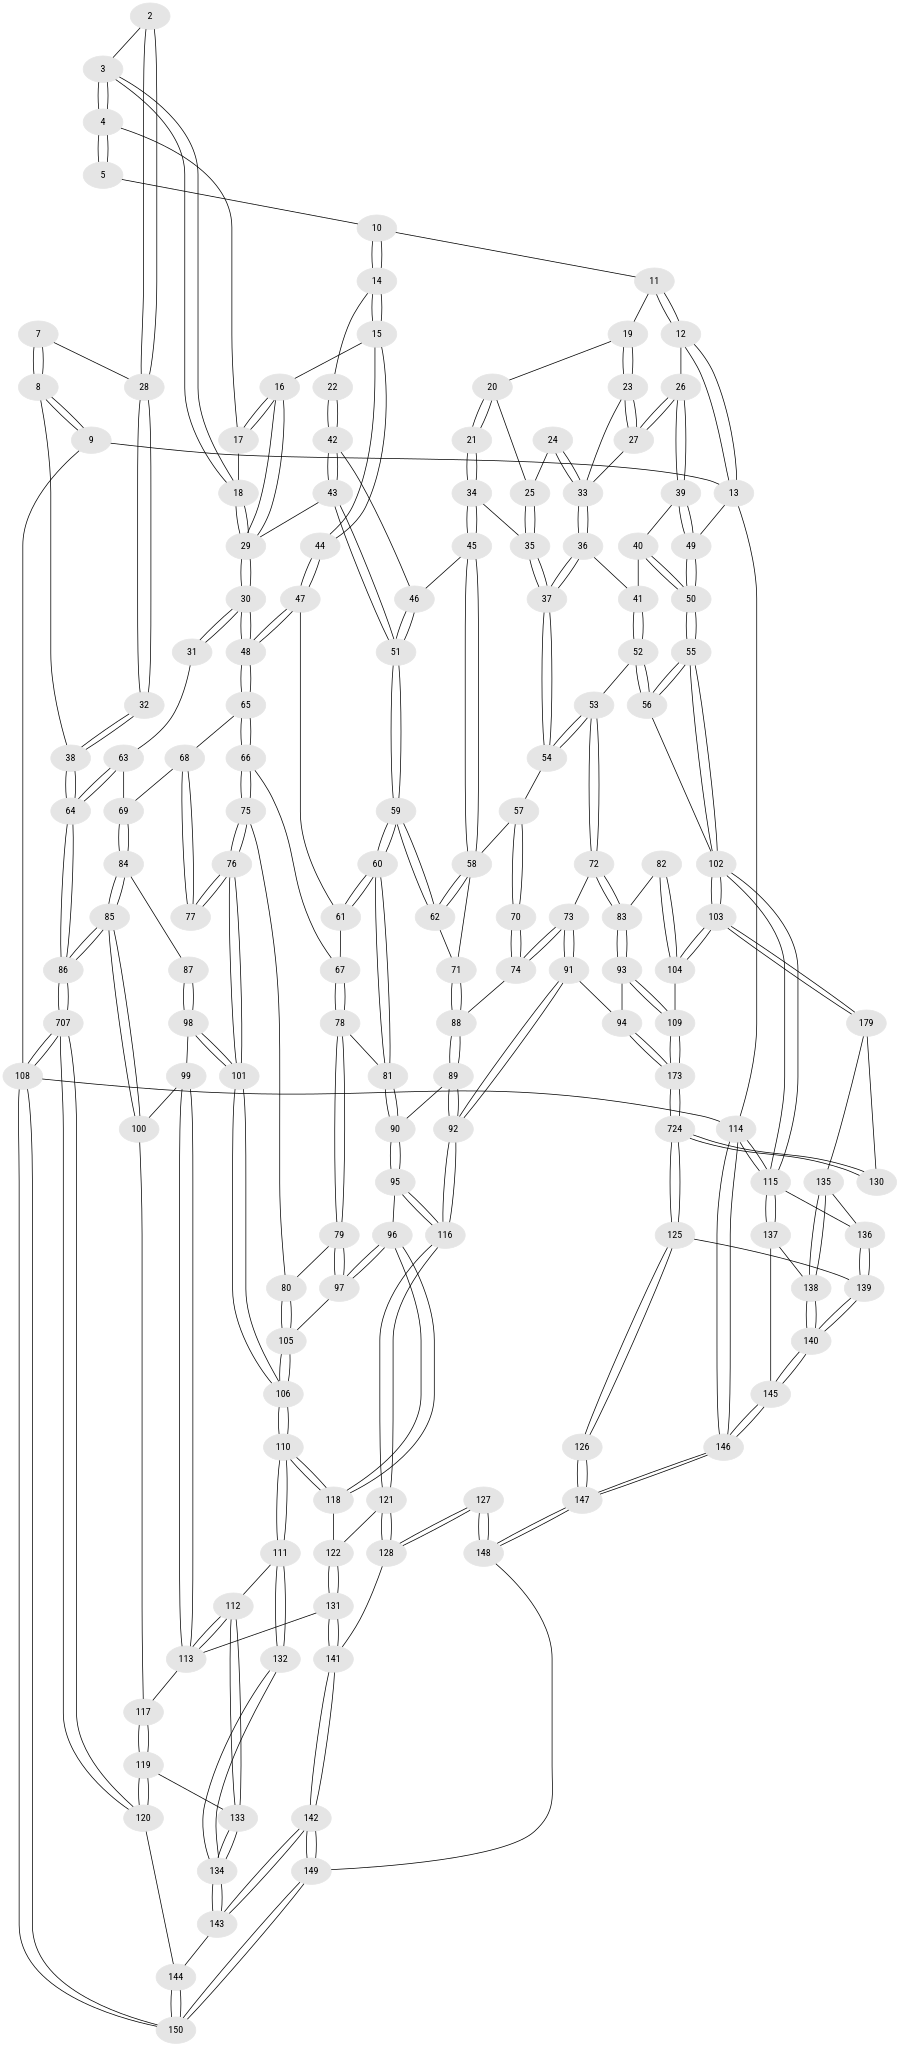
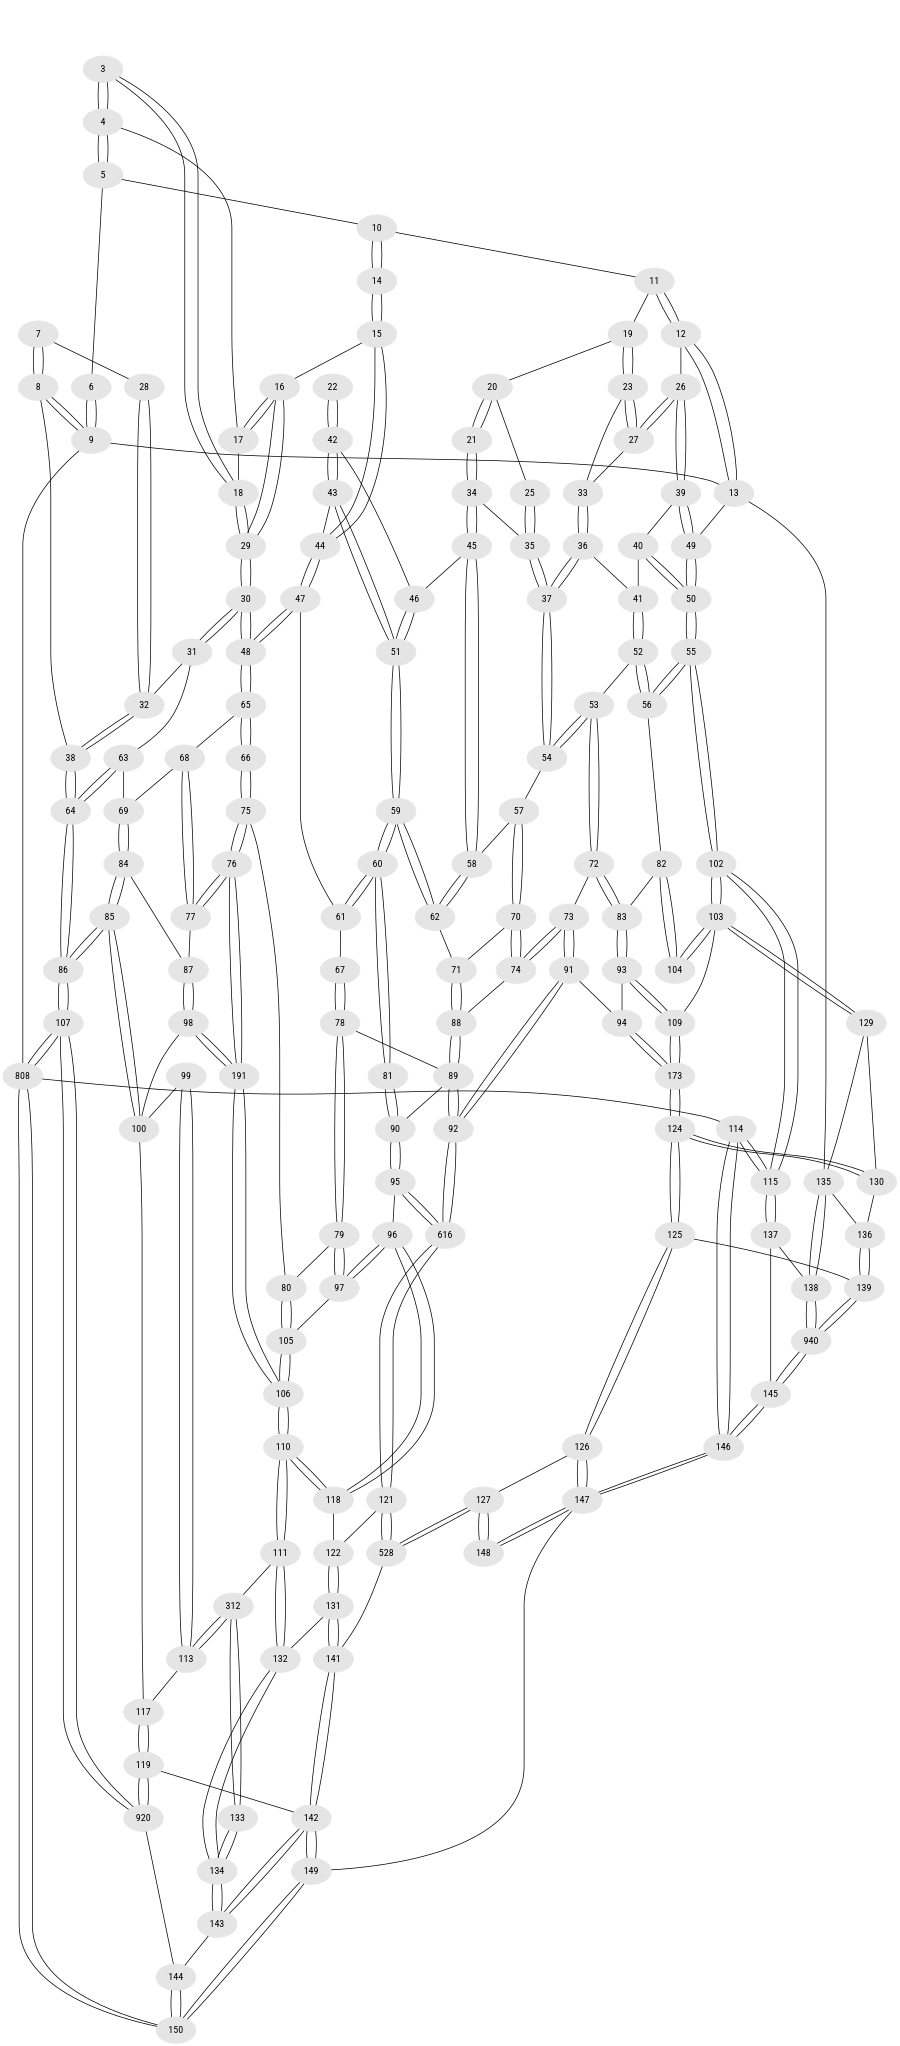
(150, 16) -> none
(346, 331) -> none
none -> (91, 387)
(553, 440) -> none
(289, 520) -> (326, 520)
none -> (168, 679)
(682, 785) -> (654, 785)
(757, 811) -> (826, 819)
(293, 864) -> none
(464, 917) -> (486, 944)
none -> (190, 944)
(675, 997) -> (705, 973)
(63, 1023) -> (63, 1023)
(866, 1023) -> (866, 1023)
(187, 1050) -> (155, 1073)
(364, 1050) -> (397, 1050)
(23, 1076) -> (23, 1076)
(239, 1076) -> (239, 1076)
(675, 1129) -> (675, 1129)
(811, 1205) -> (871, 1209)
(445, 1235) -> (445, 1235)
(811, 1341) -> (811, 1341)
none -> (533, 1474)
(386, 1553) -> (386, 1553)
(233, 1606) -> (233, 1606)
(260, 1633) -> (307, 1633)
(191, 1792) -> (227, 1792)
(552, 1795) -> (524, 1751)
(144, 1818) -> (144, 1818)
